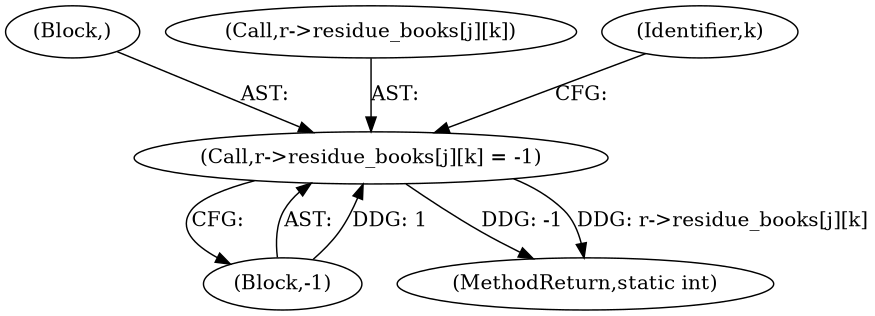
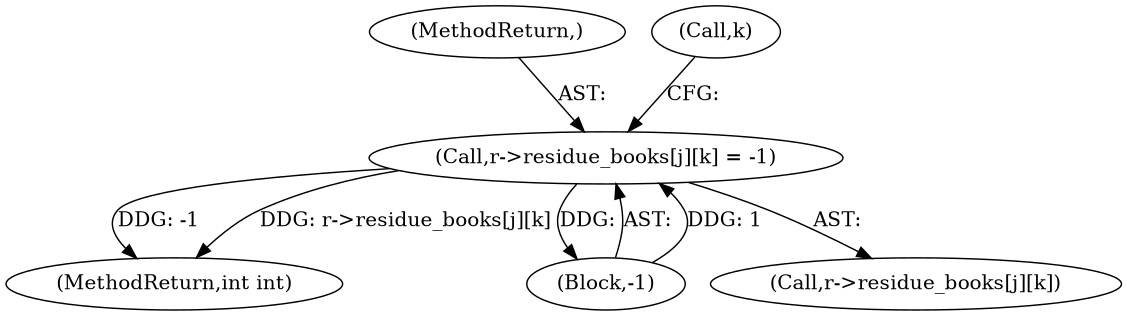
(73, 32) -> (497, 32)
(700, 32) -> (716, 32)
(371, 88) -> (775, 213)
(221, 221) -> (591, 221)
(585, 284) -> (174, 284)
